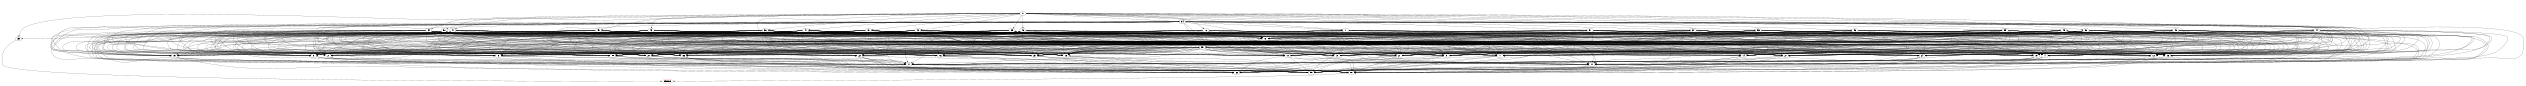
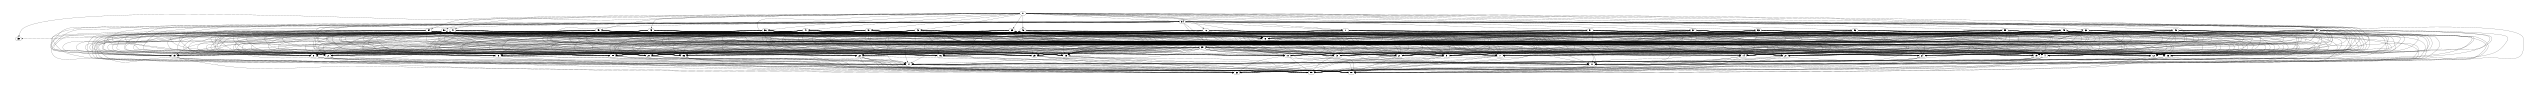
(667, 81) -> none
